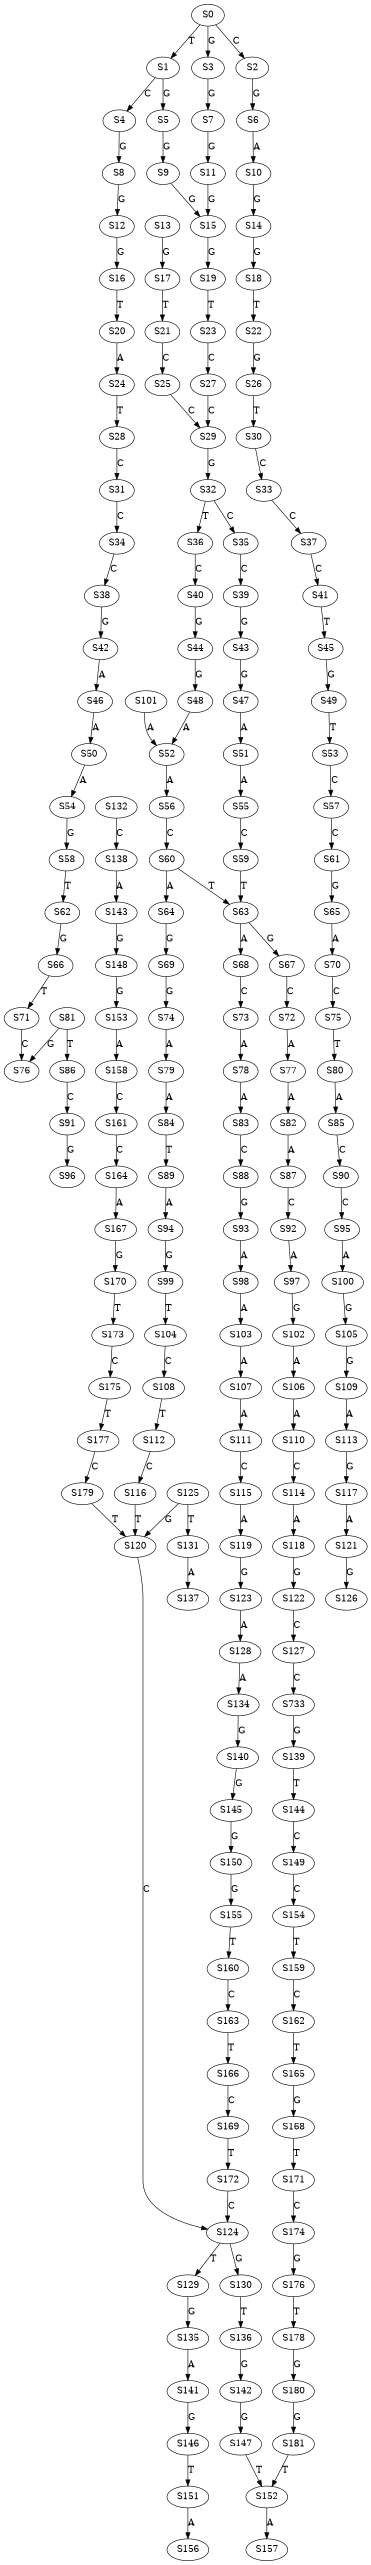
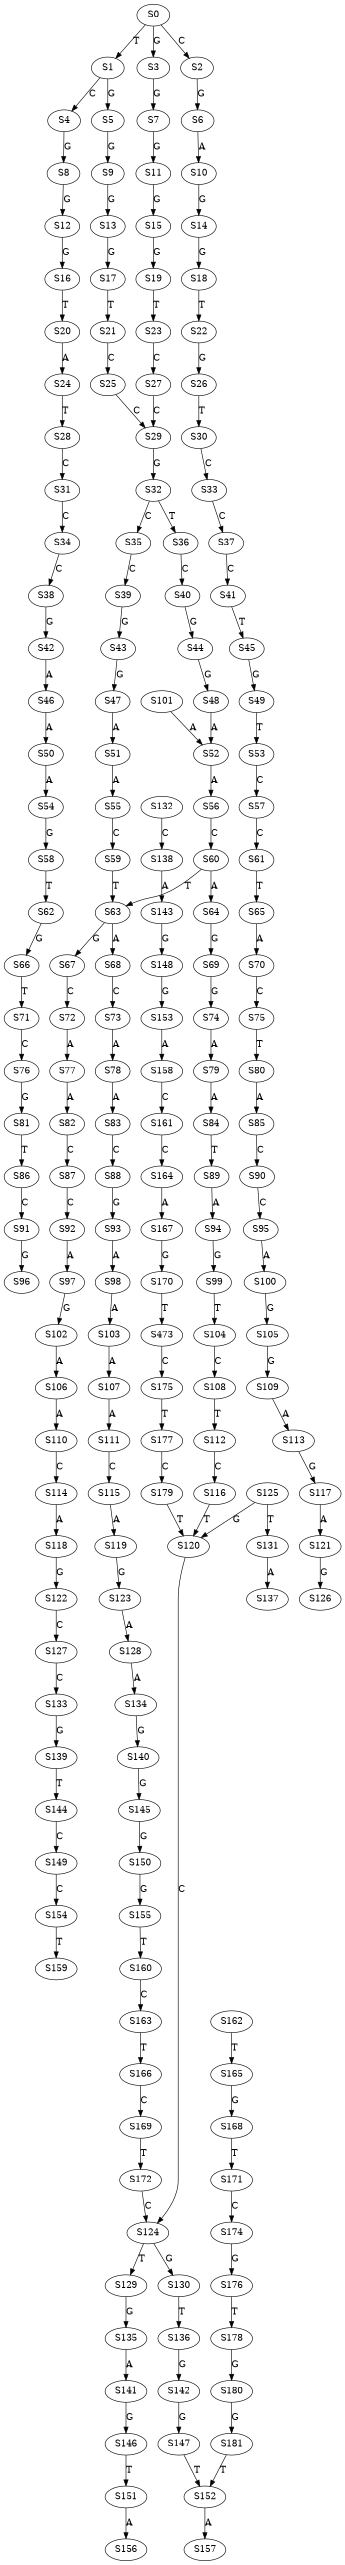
(183, 198) -> (108, 197)
(335, 886) -> (260, 886)
(46, 1043) -> (22, 1095)
(291, 1150) -> (70, 1150)
(113, 1335) -> (162, 1335)
(294, 1705) -> (56, 1705)
(294, 1992) -> none
